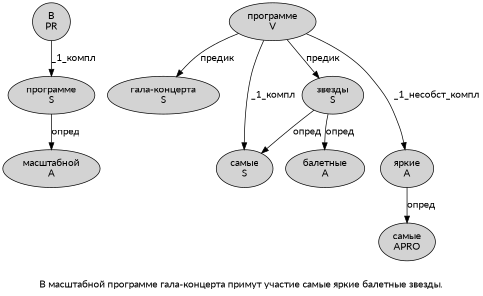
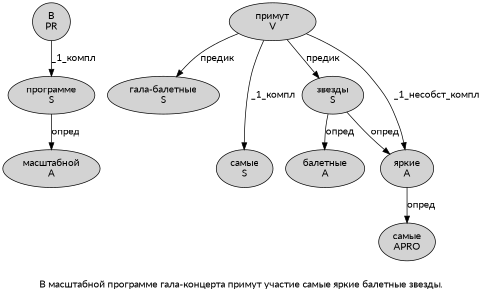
(273, 22) -> (273, 22)
(163, 95) -> (163, 95)
(290, 129) -> (365, 132)
